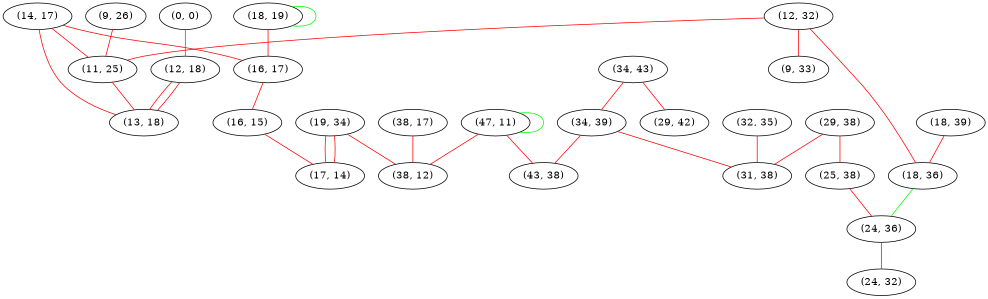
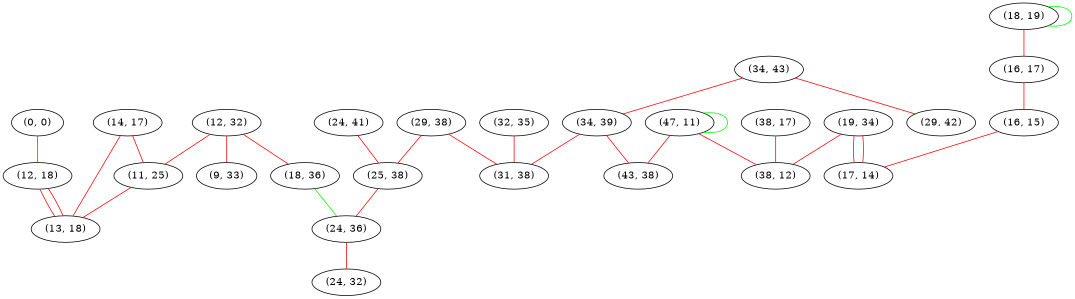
(116, 16) -> none
(153, 43) -> none
none -> (349, 123)
(951, 123) -> none
